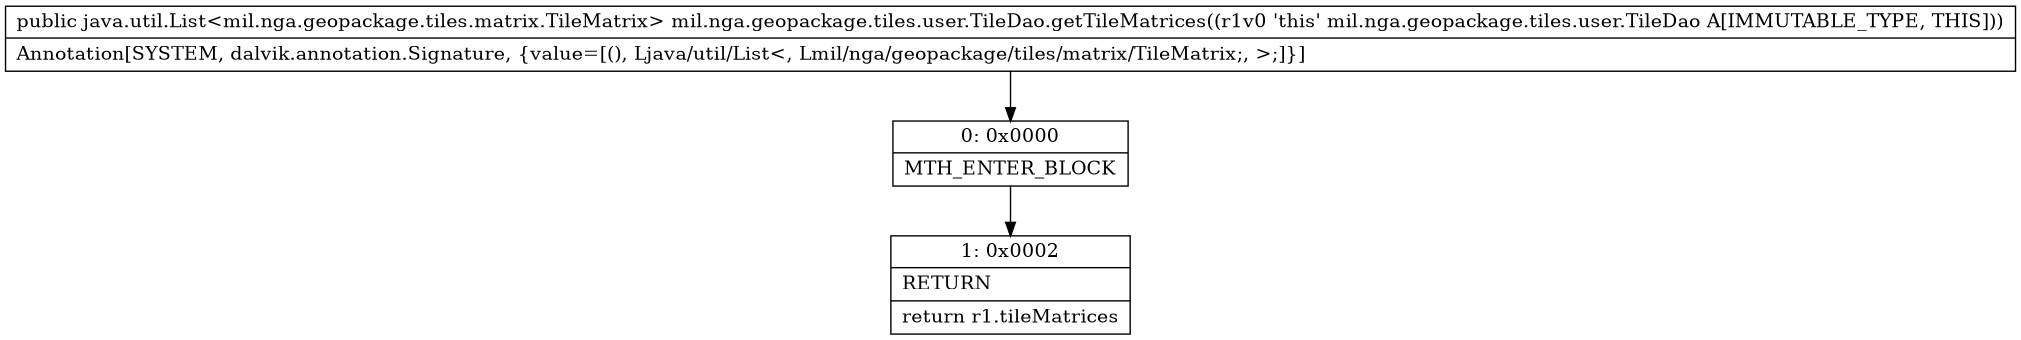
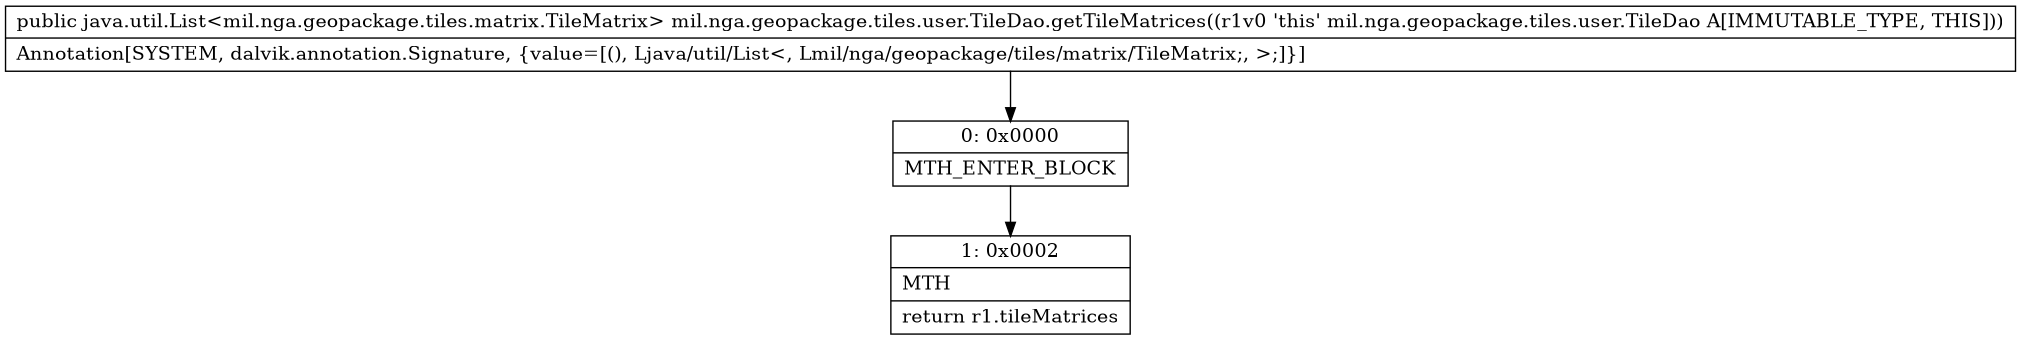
(947, 284) -> (927, 284)
